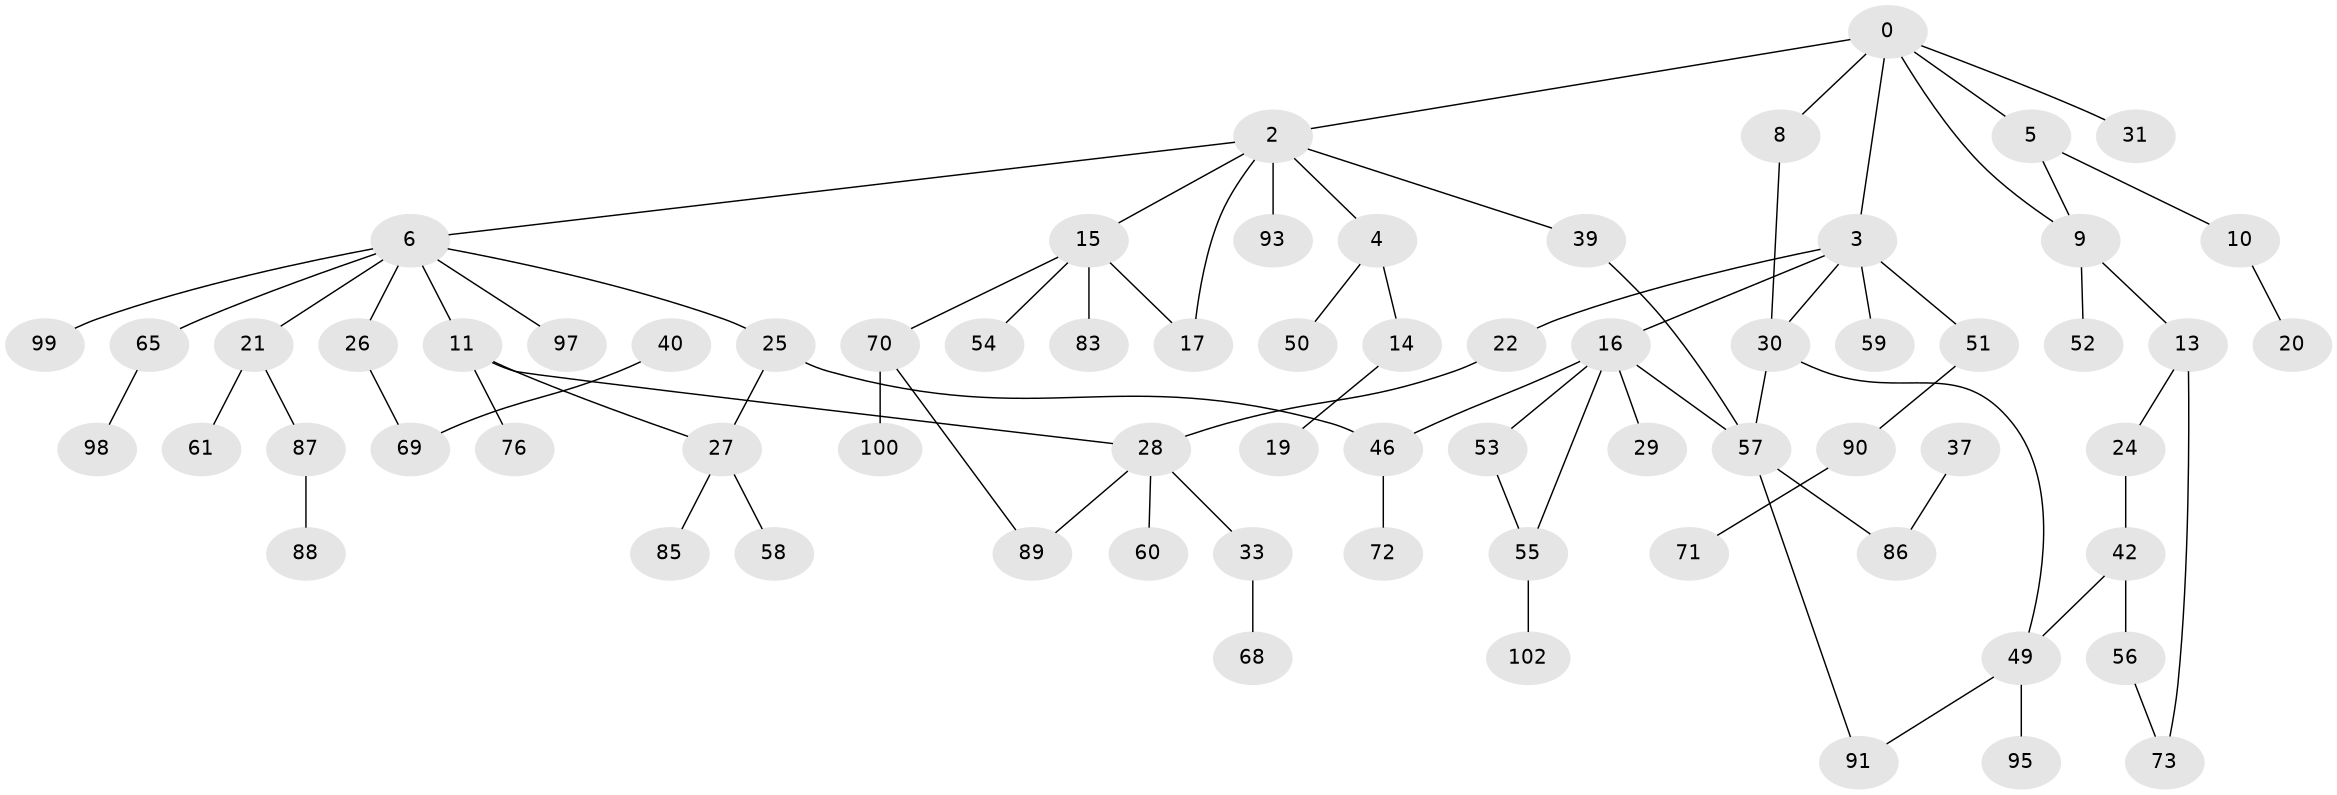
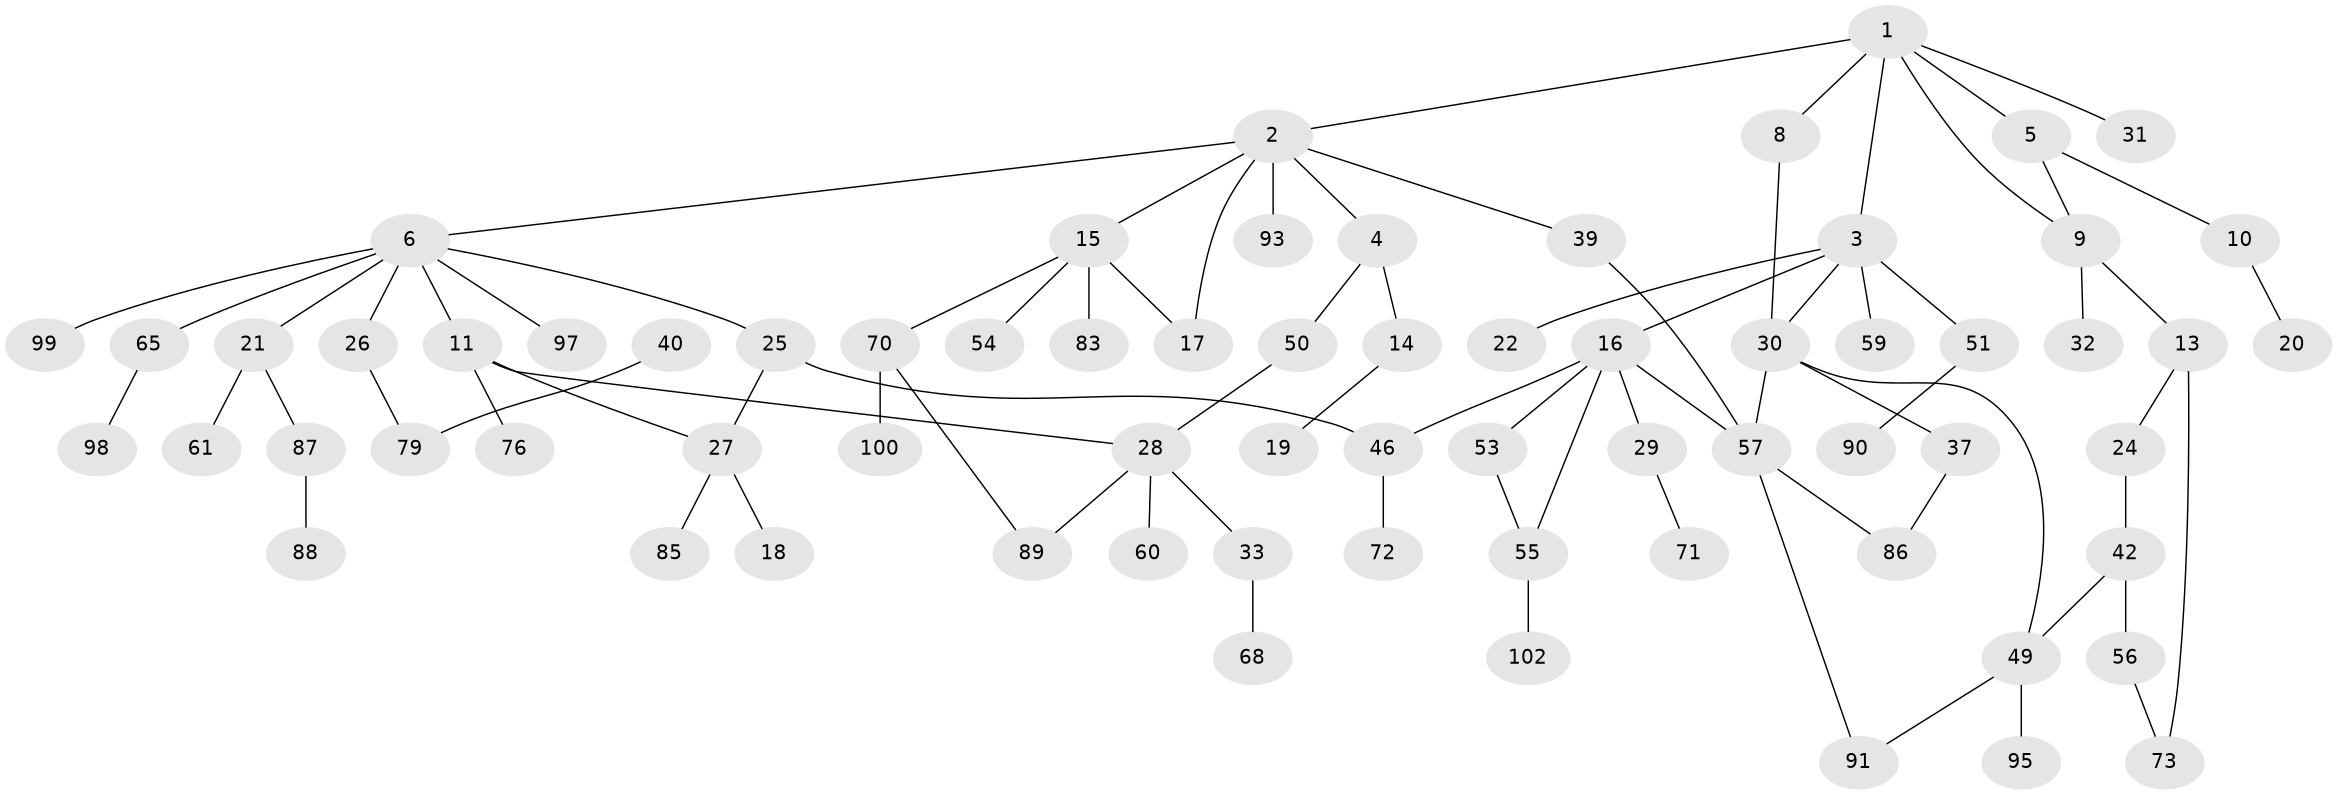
(1888, 32) -> (1888, 32)
(2084, 345) -> (2084, 345)
none -> (1866, 397)
(1317, 404) -> (1229, 394)
(410, 450) -> (410, 450)
(1778, 498) -> (1668, 502)
(774, 554) -> (774, 554)
